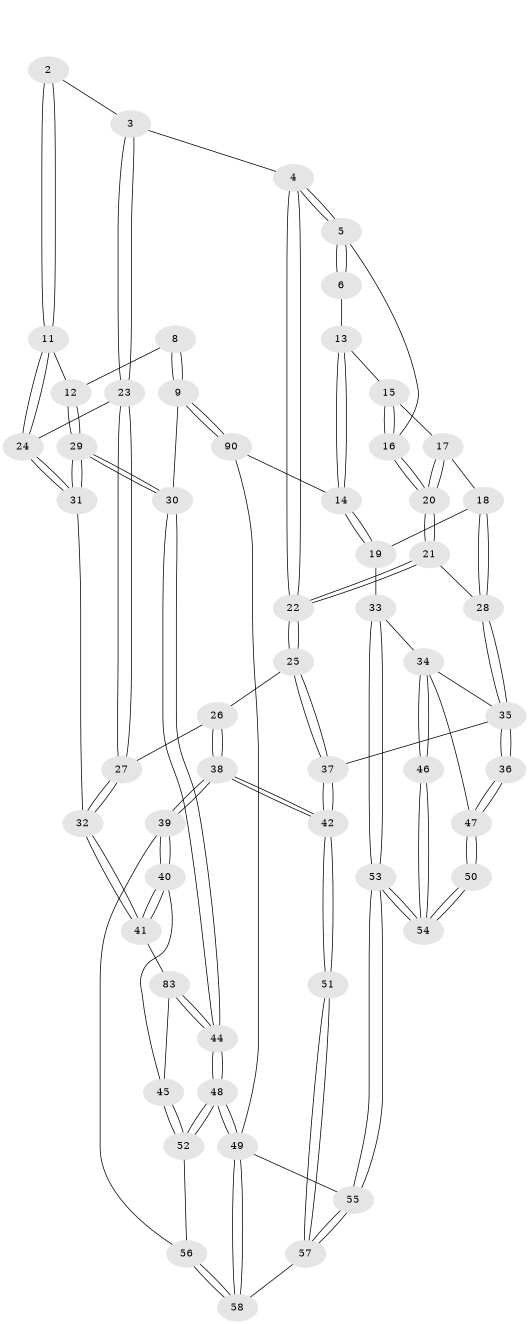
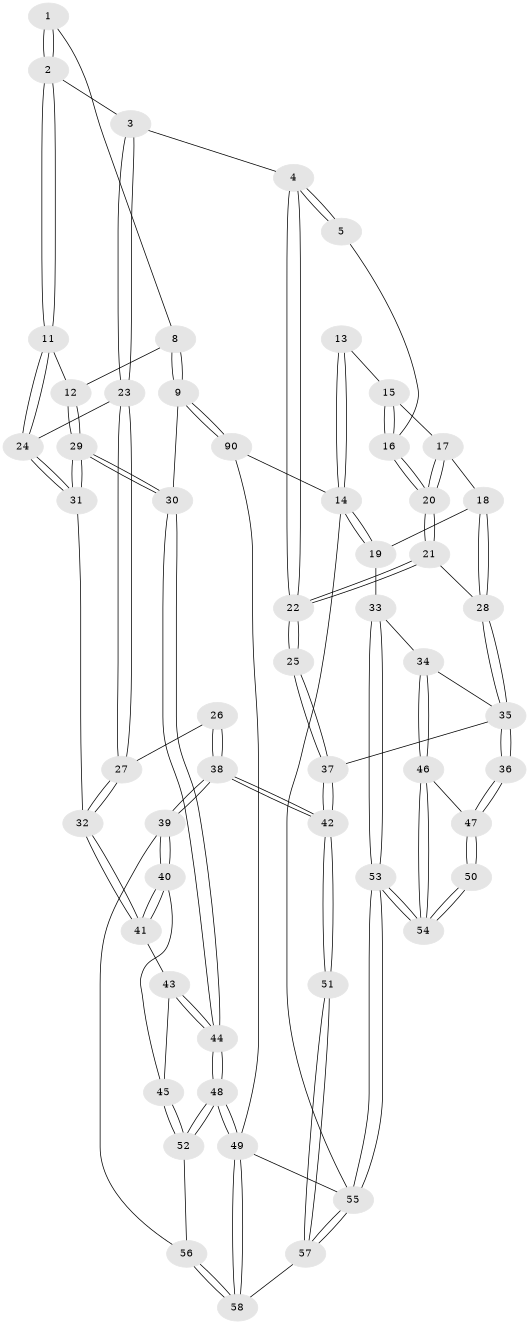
none -> (49, 16)
(341, 285) -> none
(260, 686) -> none
(453, 741) -> (448, 797)
none -> (287, 853)
(170, 985) -> (170, 985)
